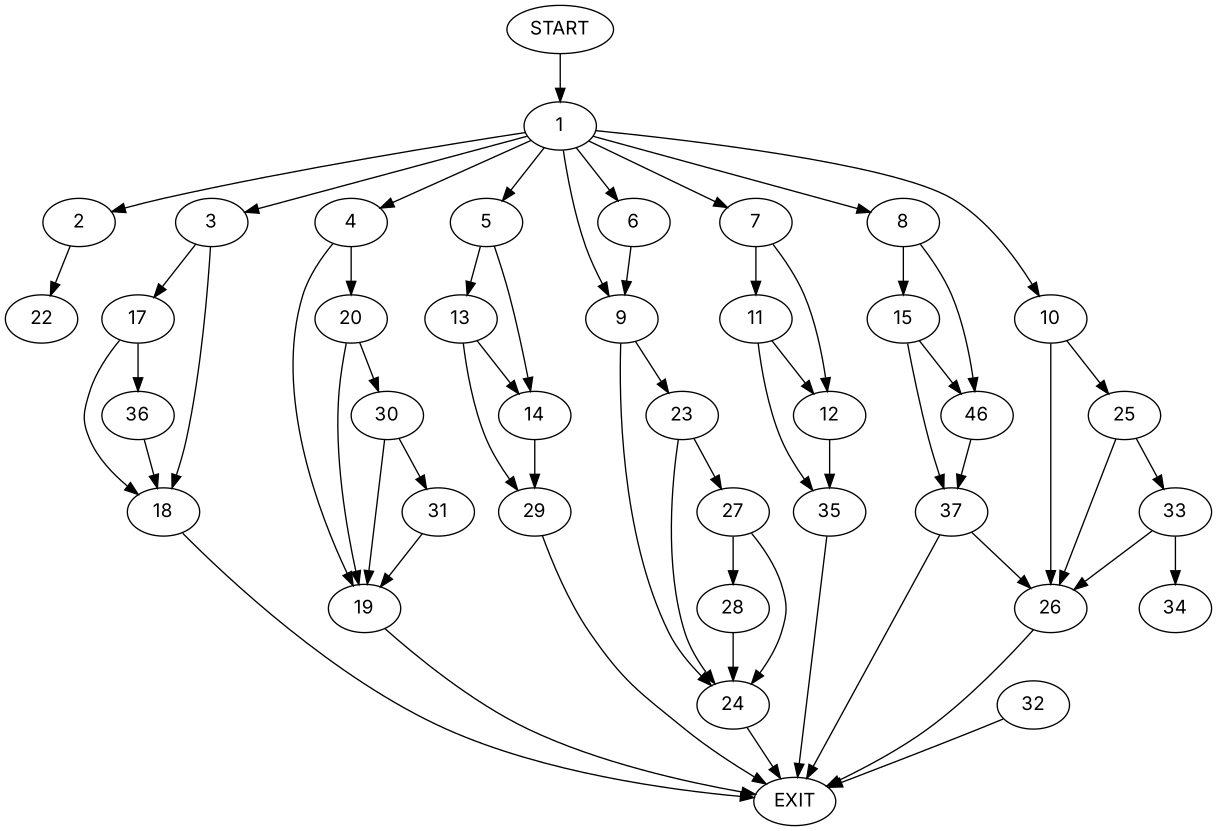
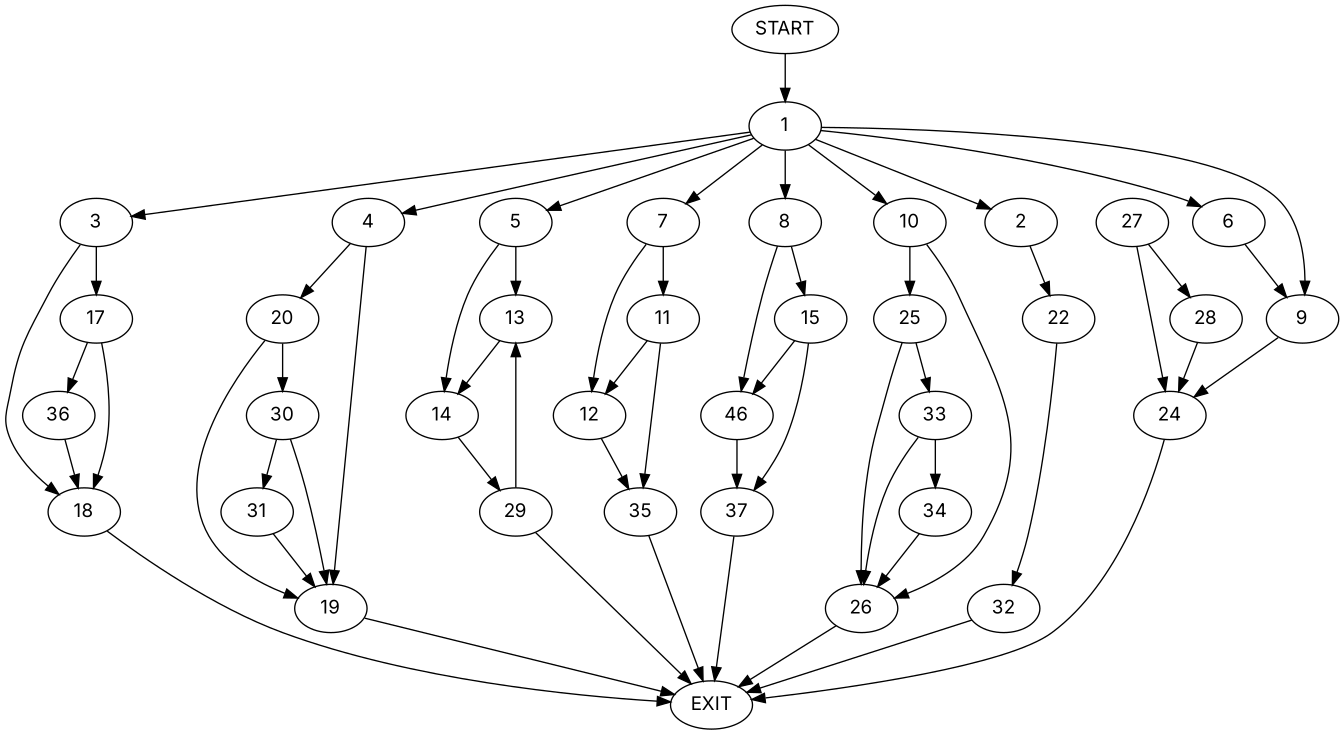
(477, 414) -> (516, 422)
(682, 415) -> none
none -> (1043, 459)
(996, 556) -> (903, 555)
